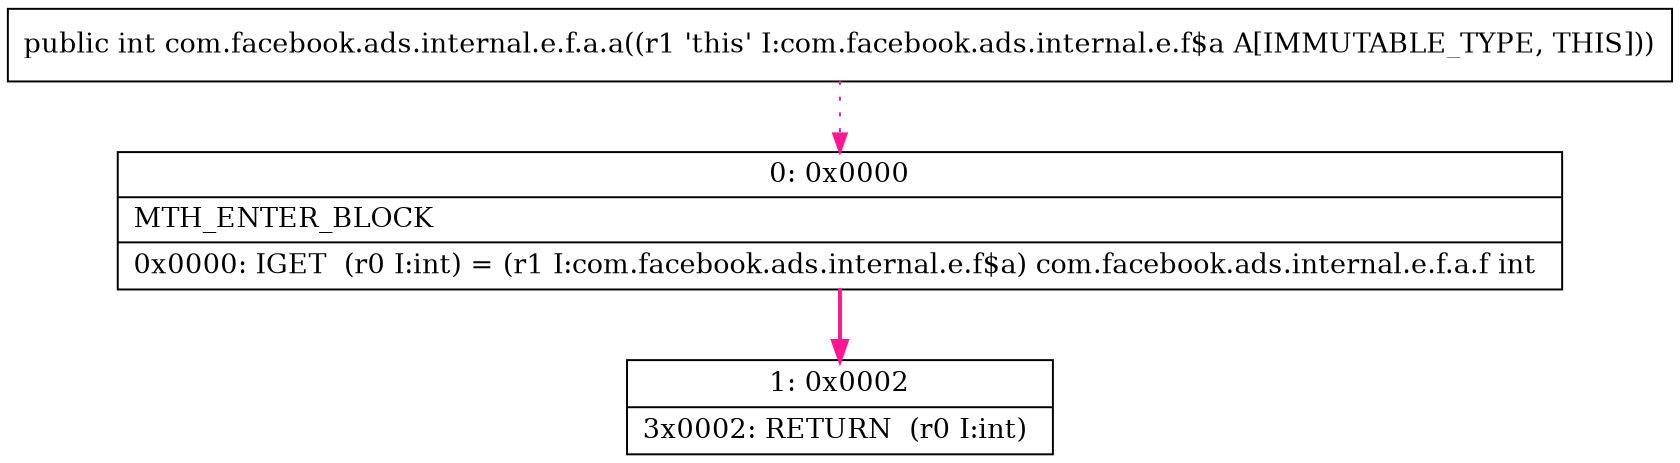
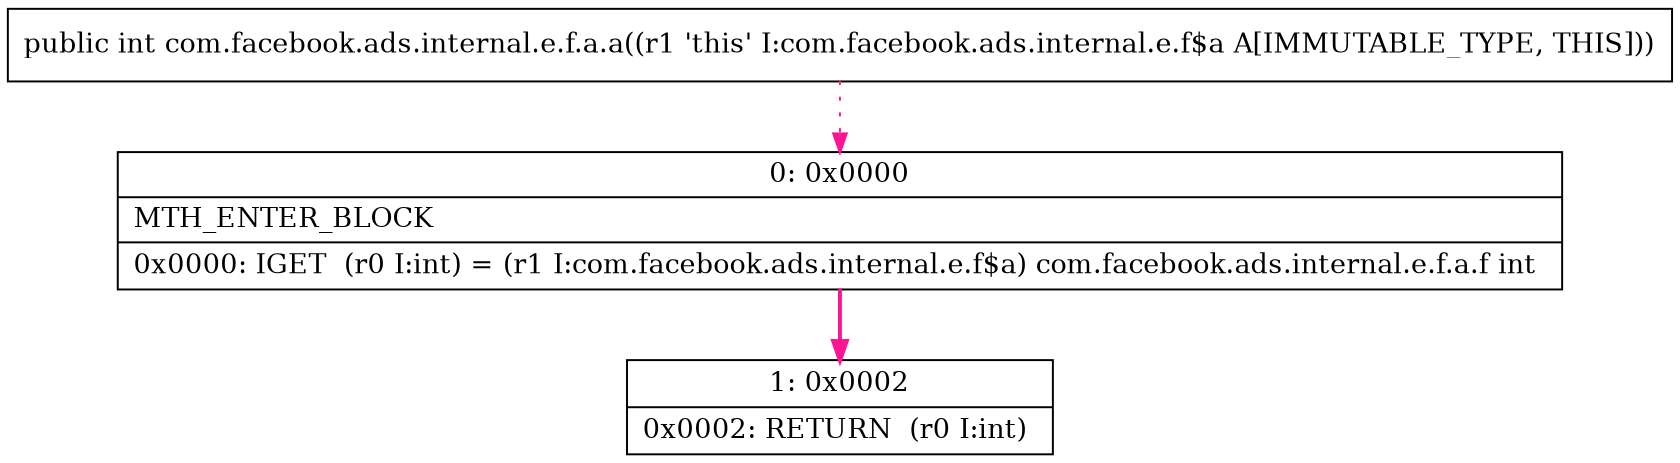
(840, 430) -> (840, 430)
